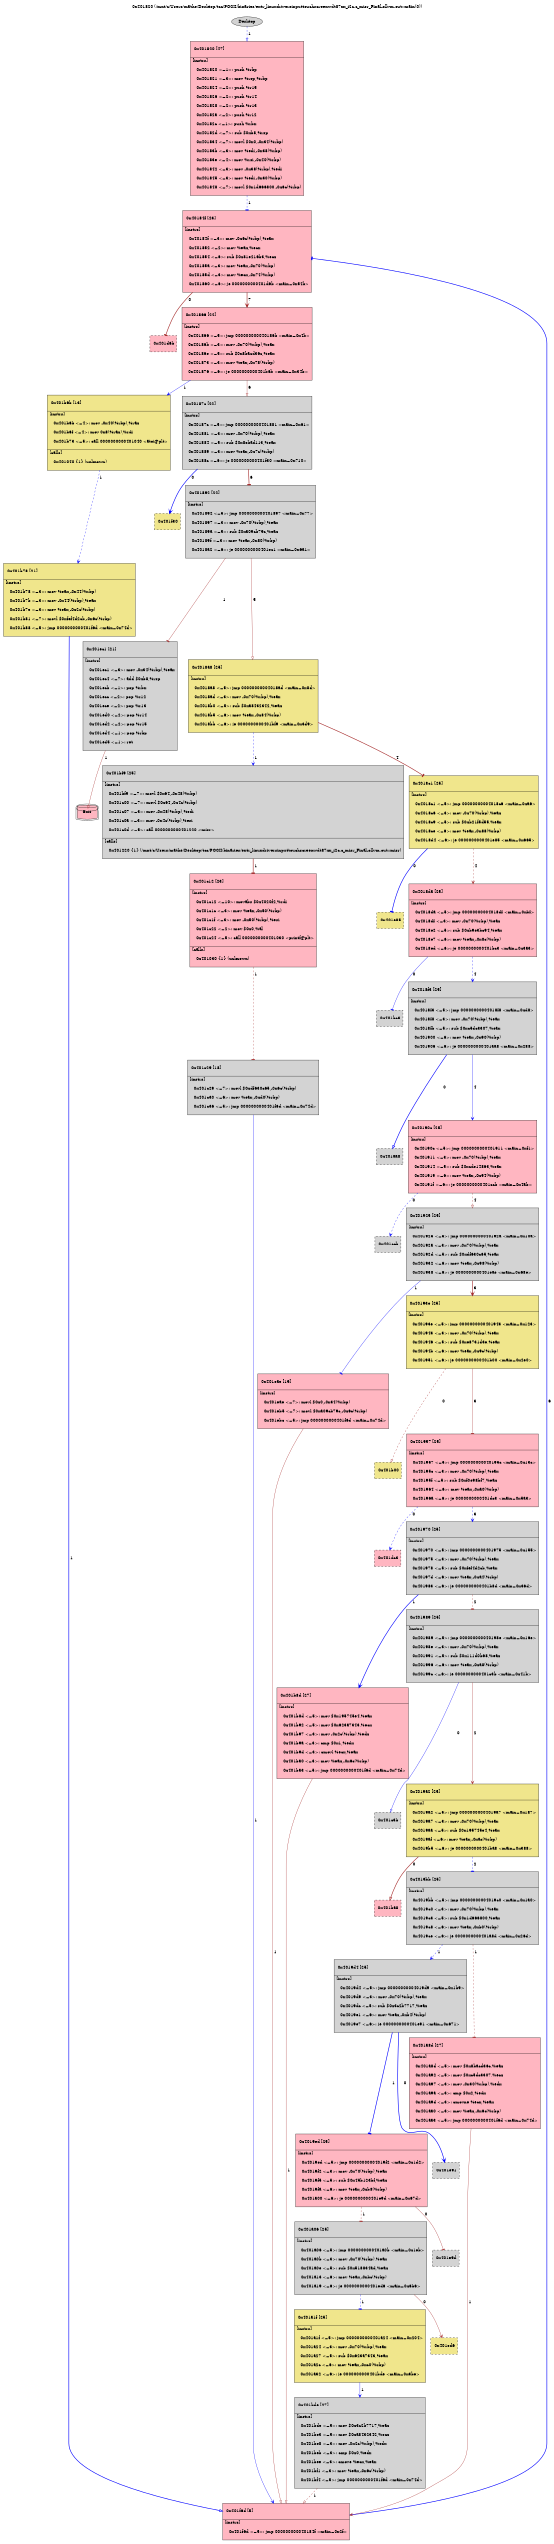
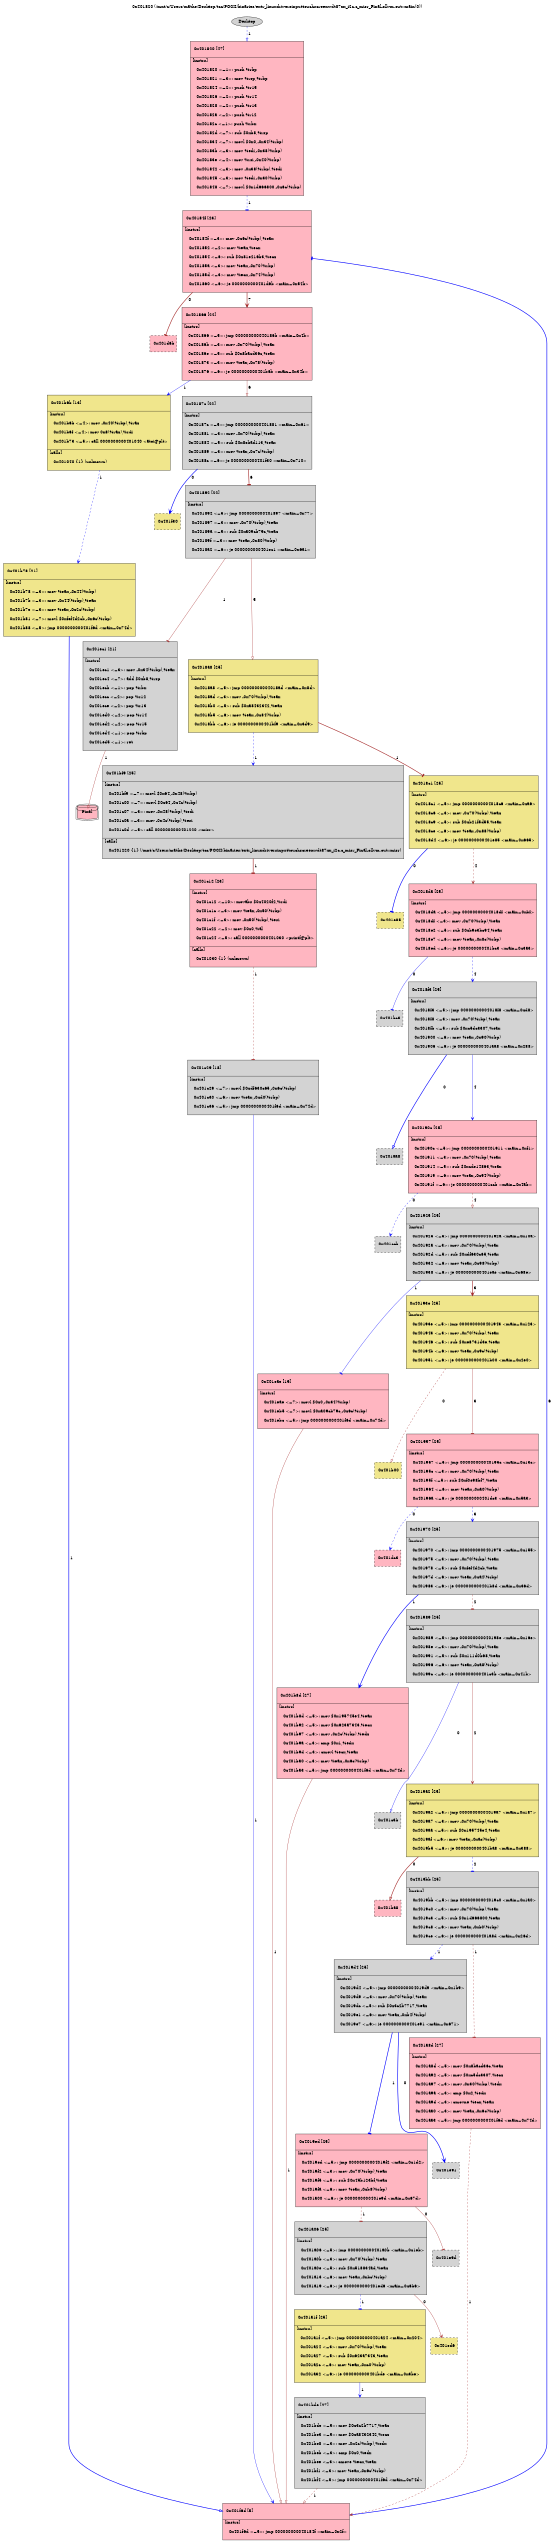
(397, 758) -> (397, 758)
(87, 812) -> (87, 812)
(468, 2358) -> (468, 2358)
